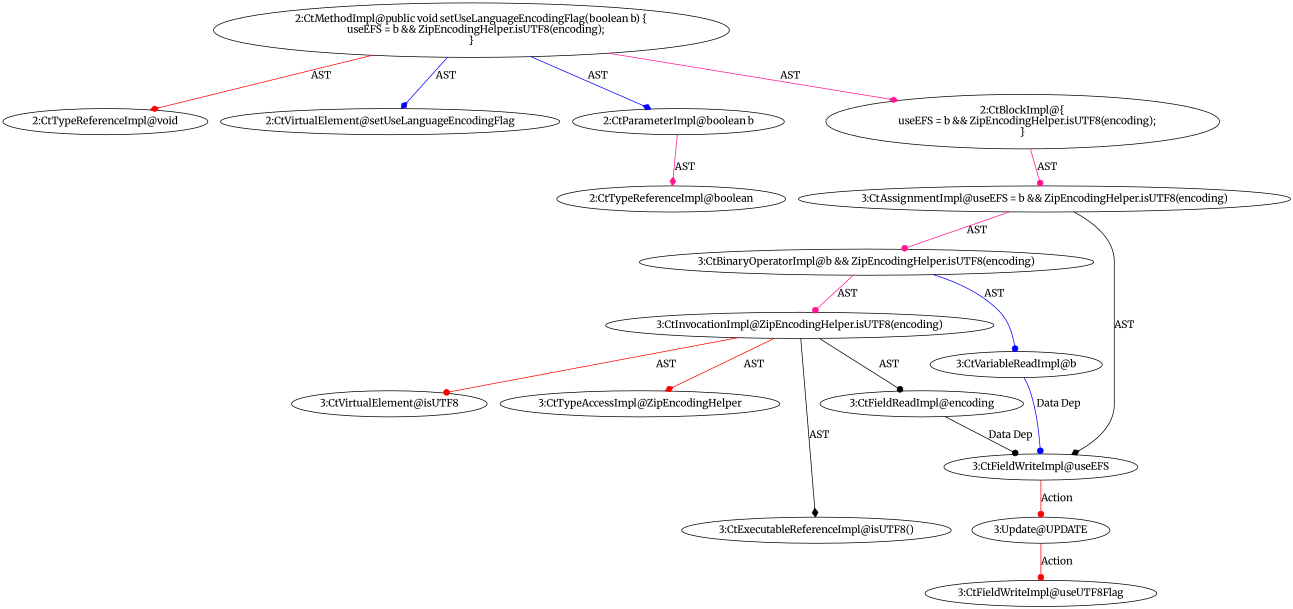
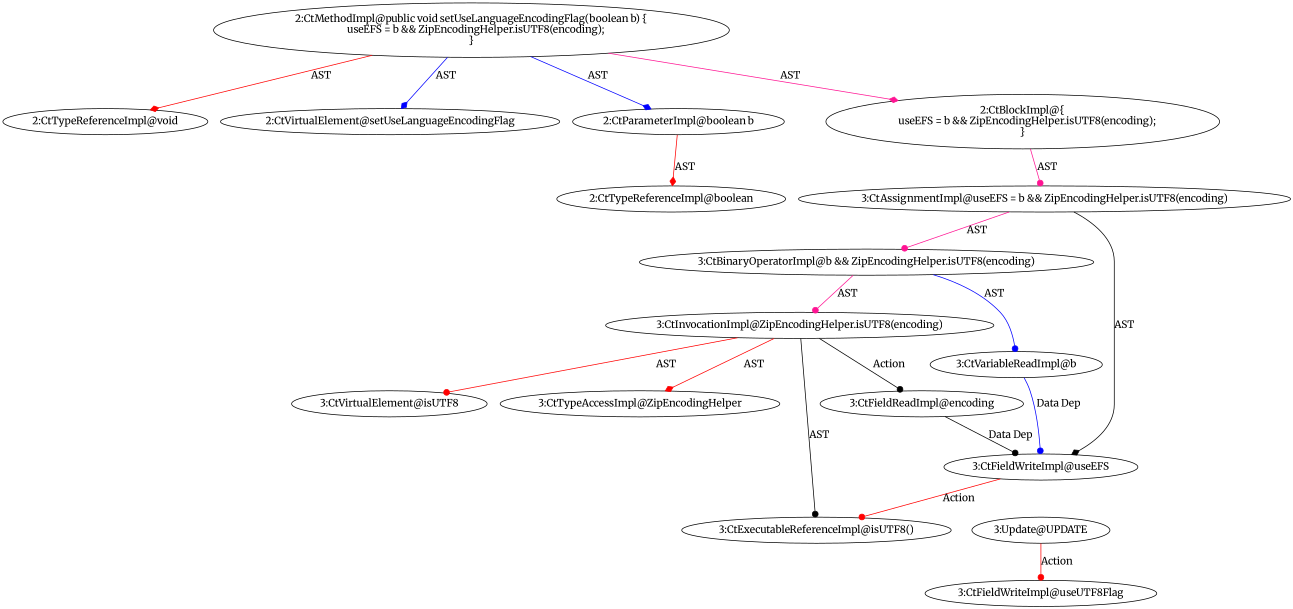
(675, 156) -> (675, 156)
(889, 365) -> (889, 365)
(808, 425) -> (808, 425)
(1041, 496) -> (933, 498)
